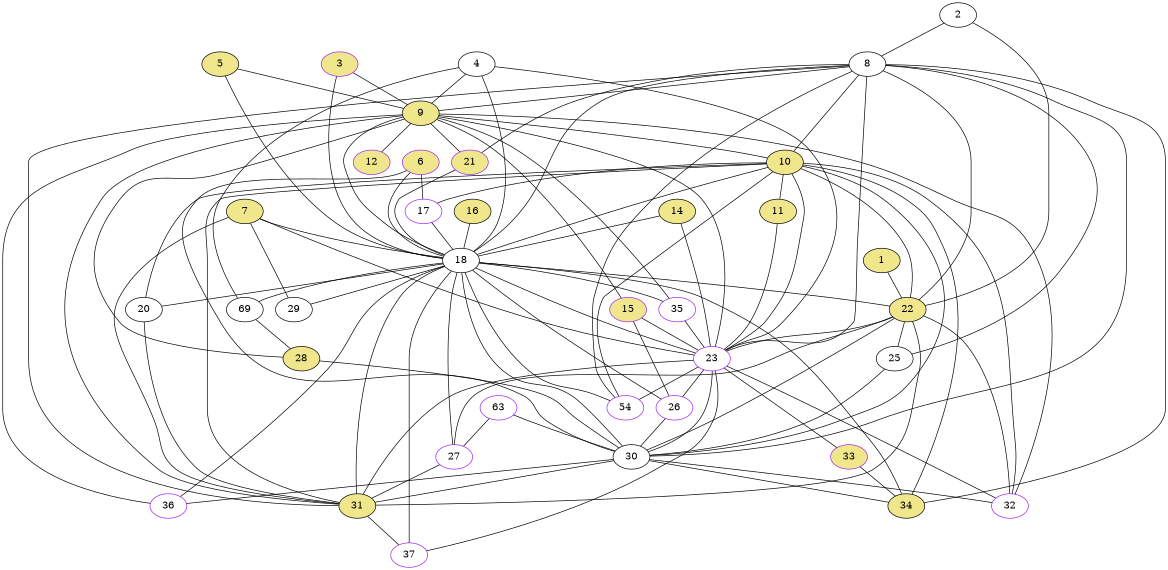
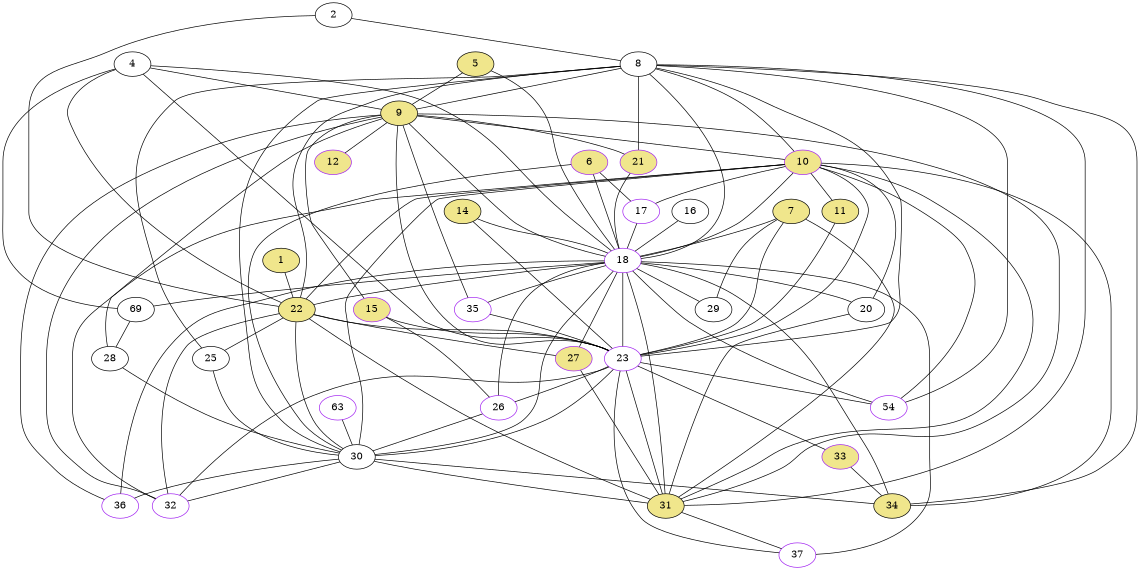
(340, 64) -> none
(785, 162) -> (803, 162)
none -> (130, 205)
(473, 211) -> (690, 211)
(461, 261) -> (623, 261)
(301, 359) -> (110, 359)
(476, 432) -> none
(454, 457) -> (574, 359)
